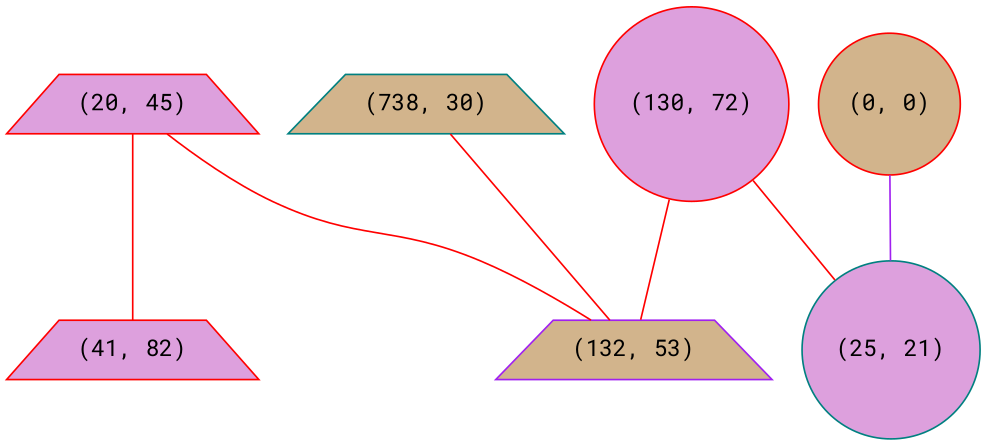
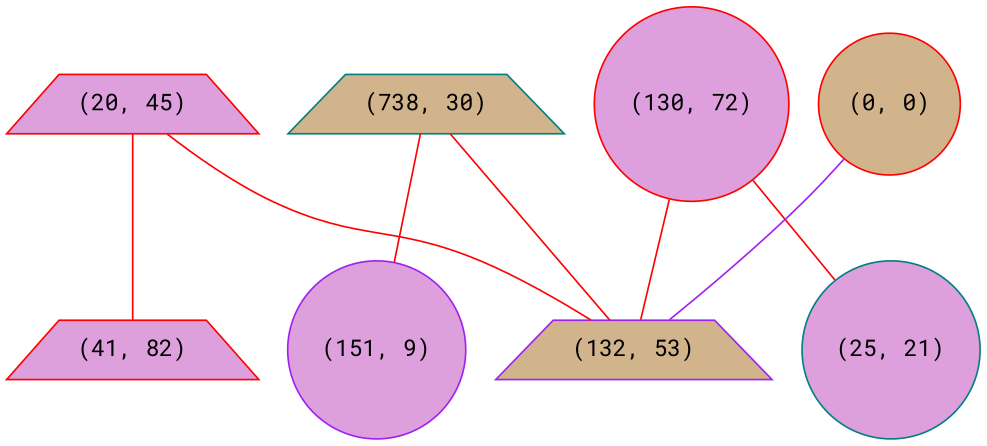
(890, 218) -> (760, 242)
none -> (377, 350)
